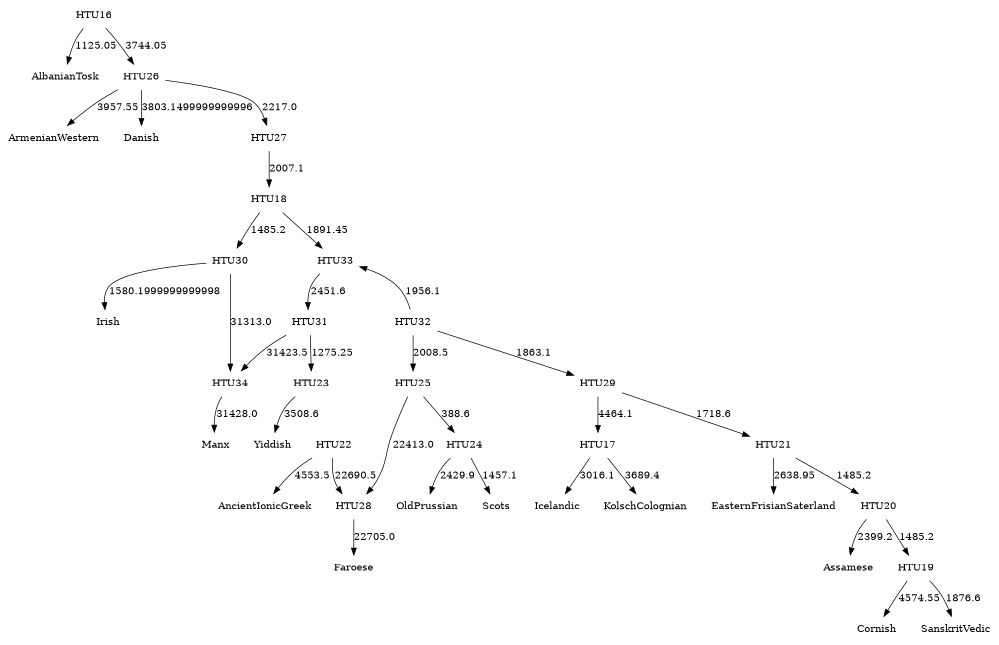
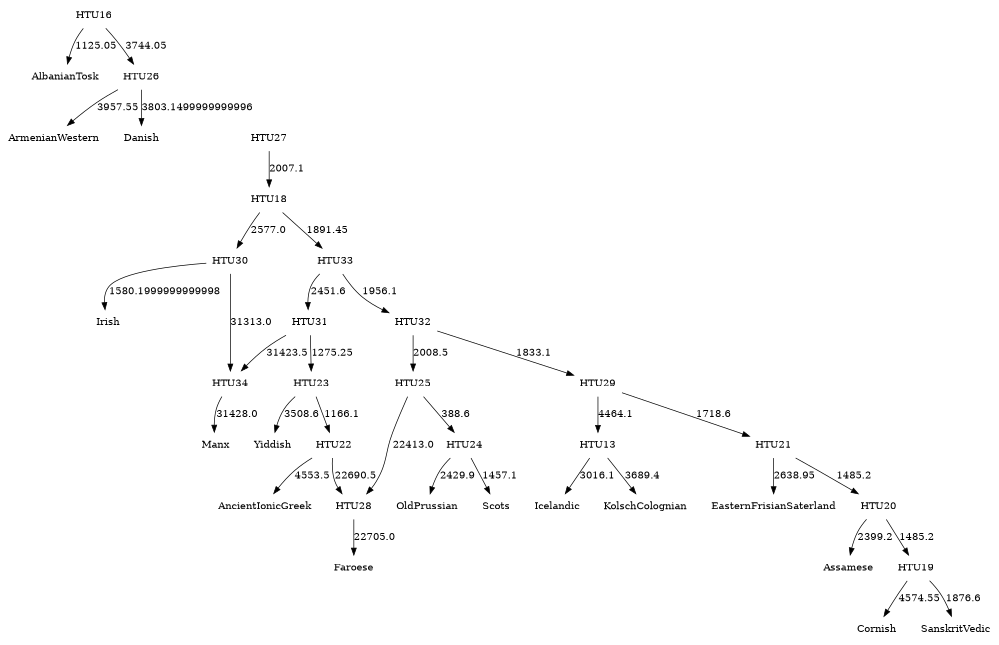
(220, 90) -> none
(268, 230) -> (268, 230)
(394, 283) -> (360, 295)
(534, 353) -> (534, 353)
none -> (322, 411)
(598, 445) -> (598, 445)
